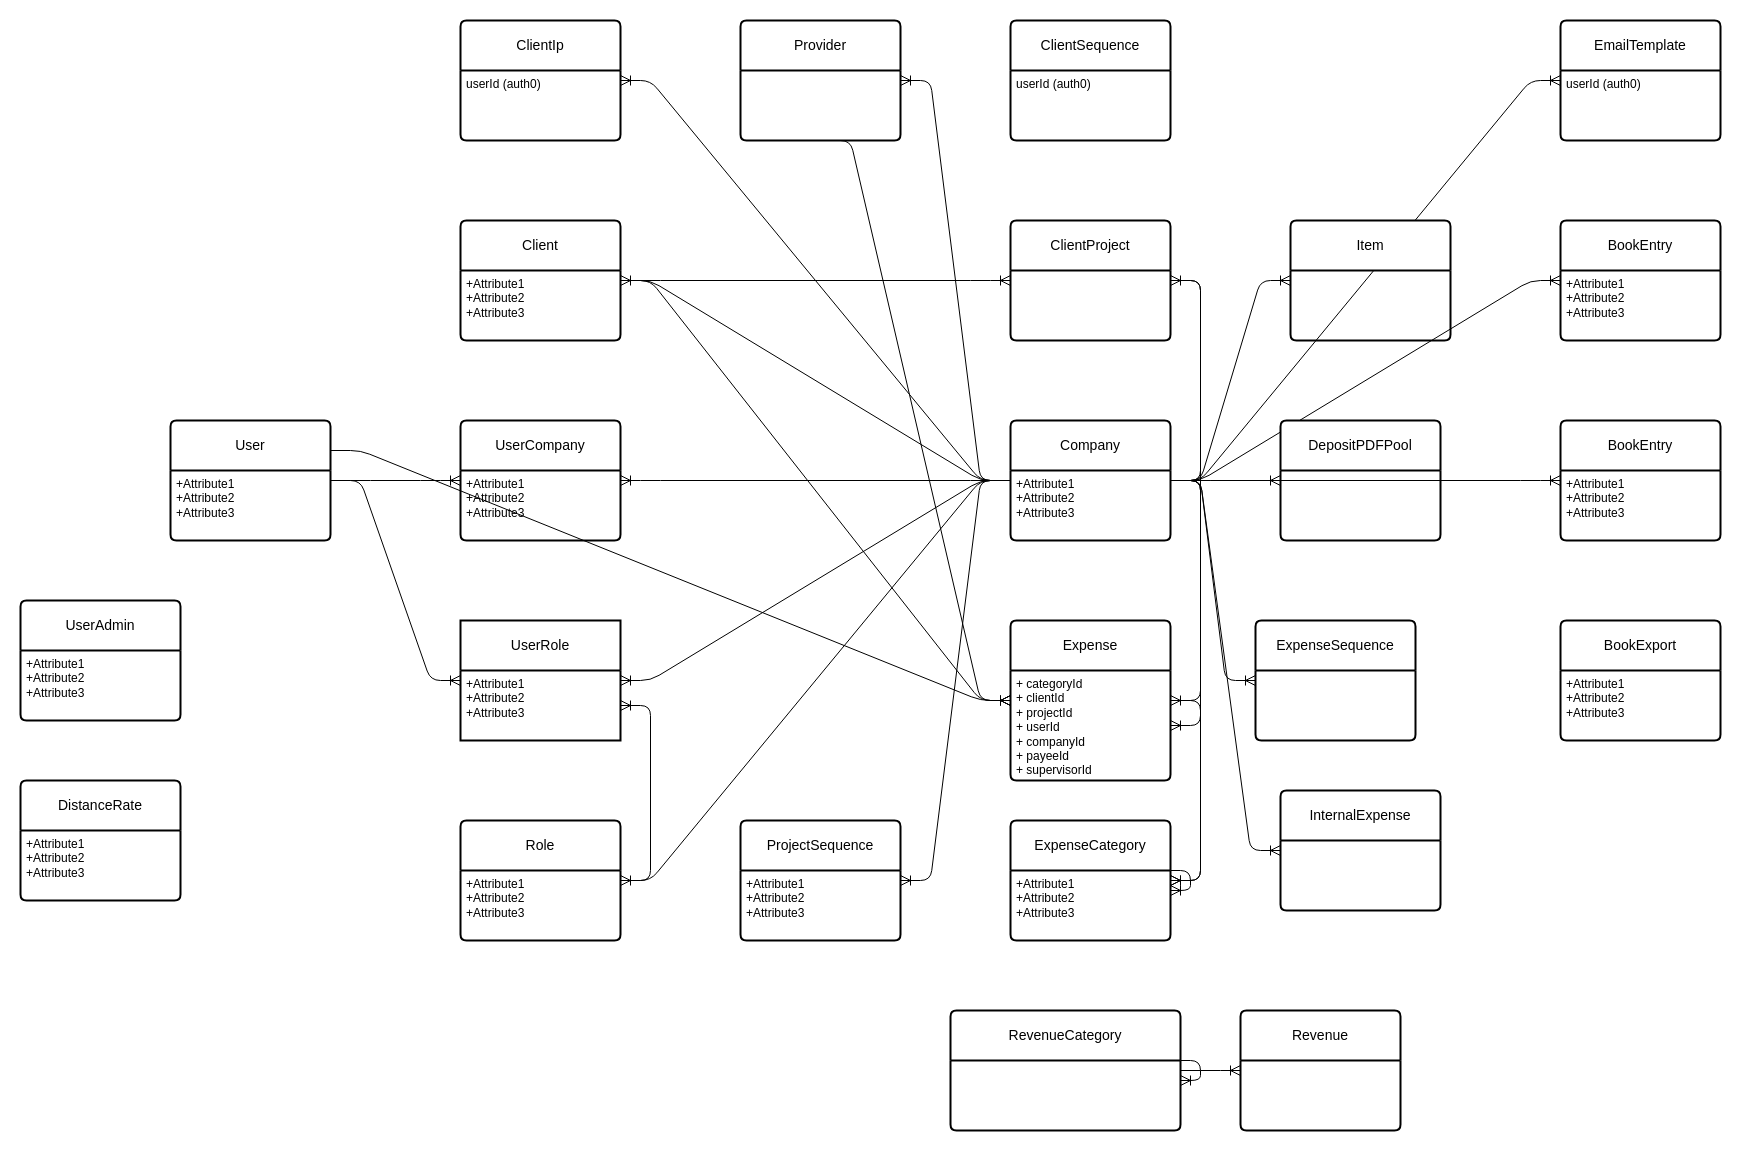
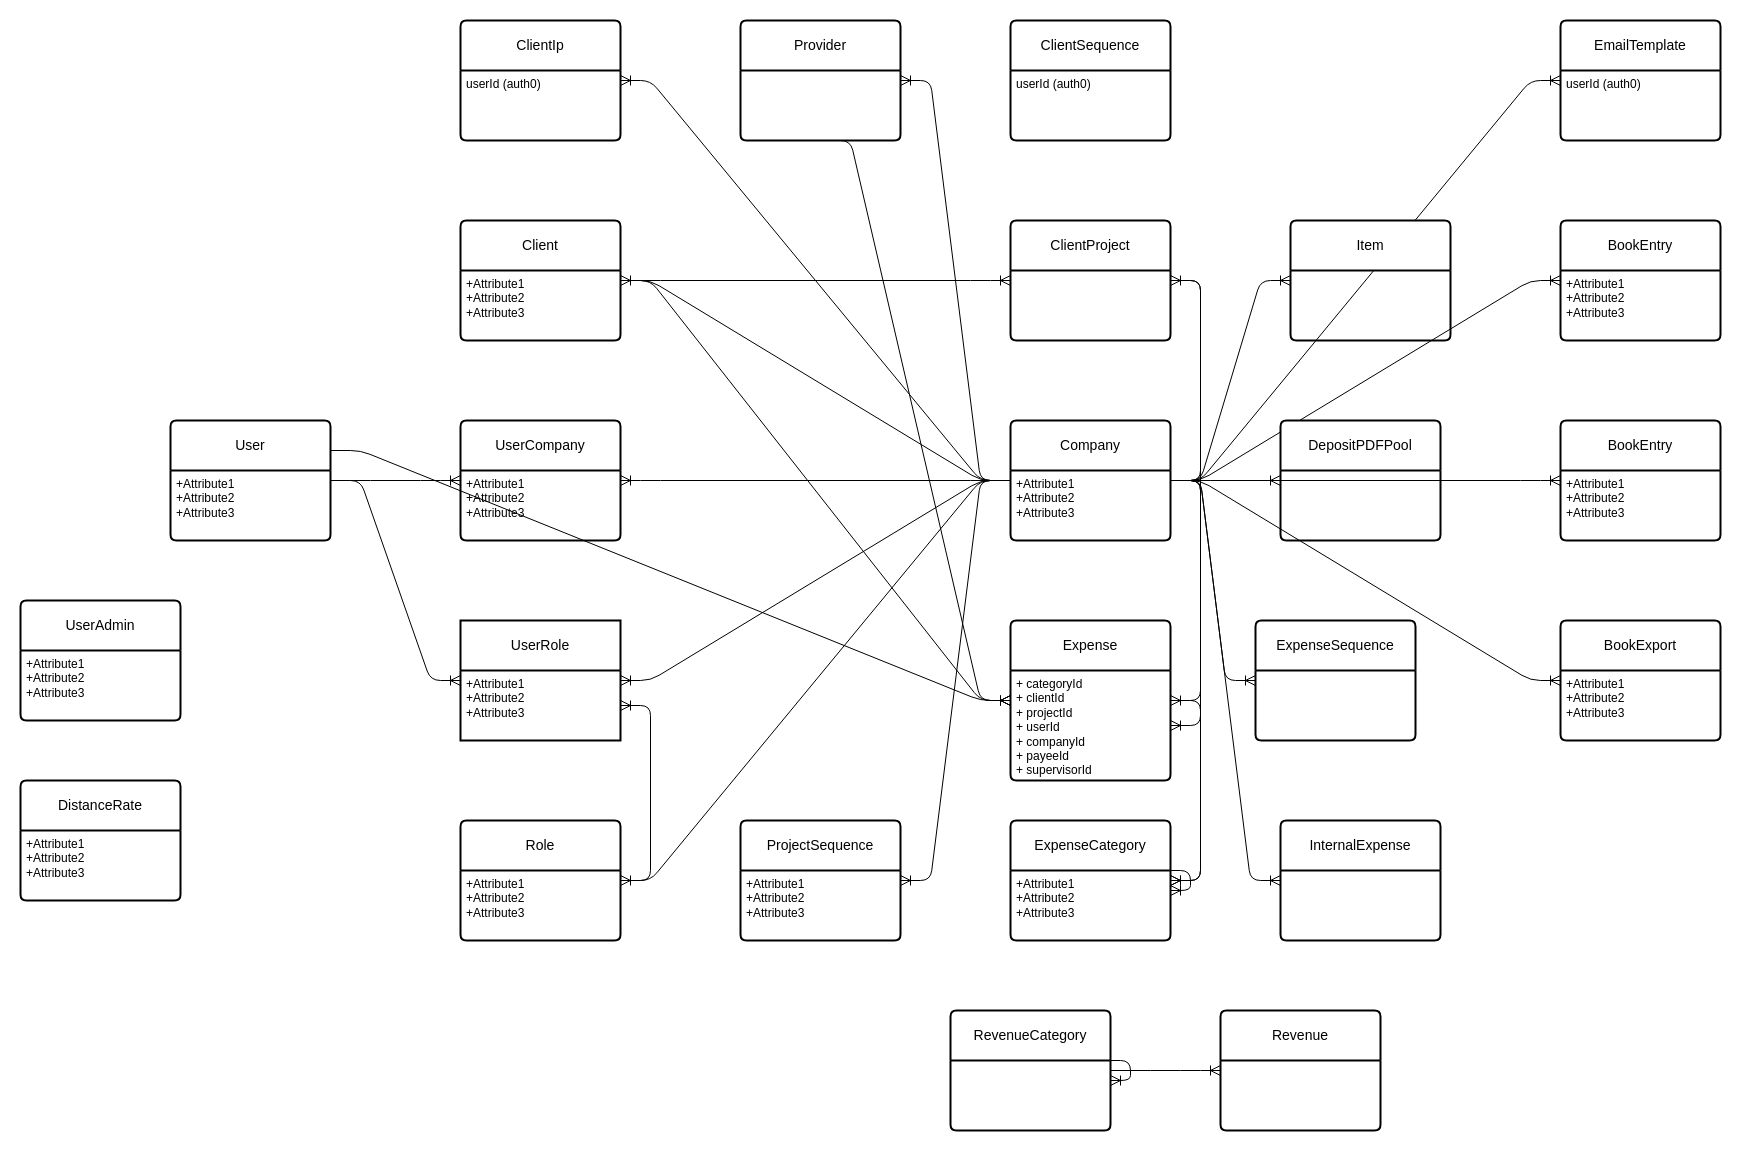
none -> (1375, 586)
(1361, 851) -> (1361, 881)
(1066, 1071) -> (1031, 1071)
(1321, 1071) -> (1301, 1071)
